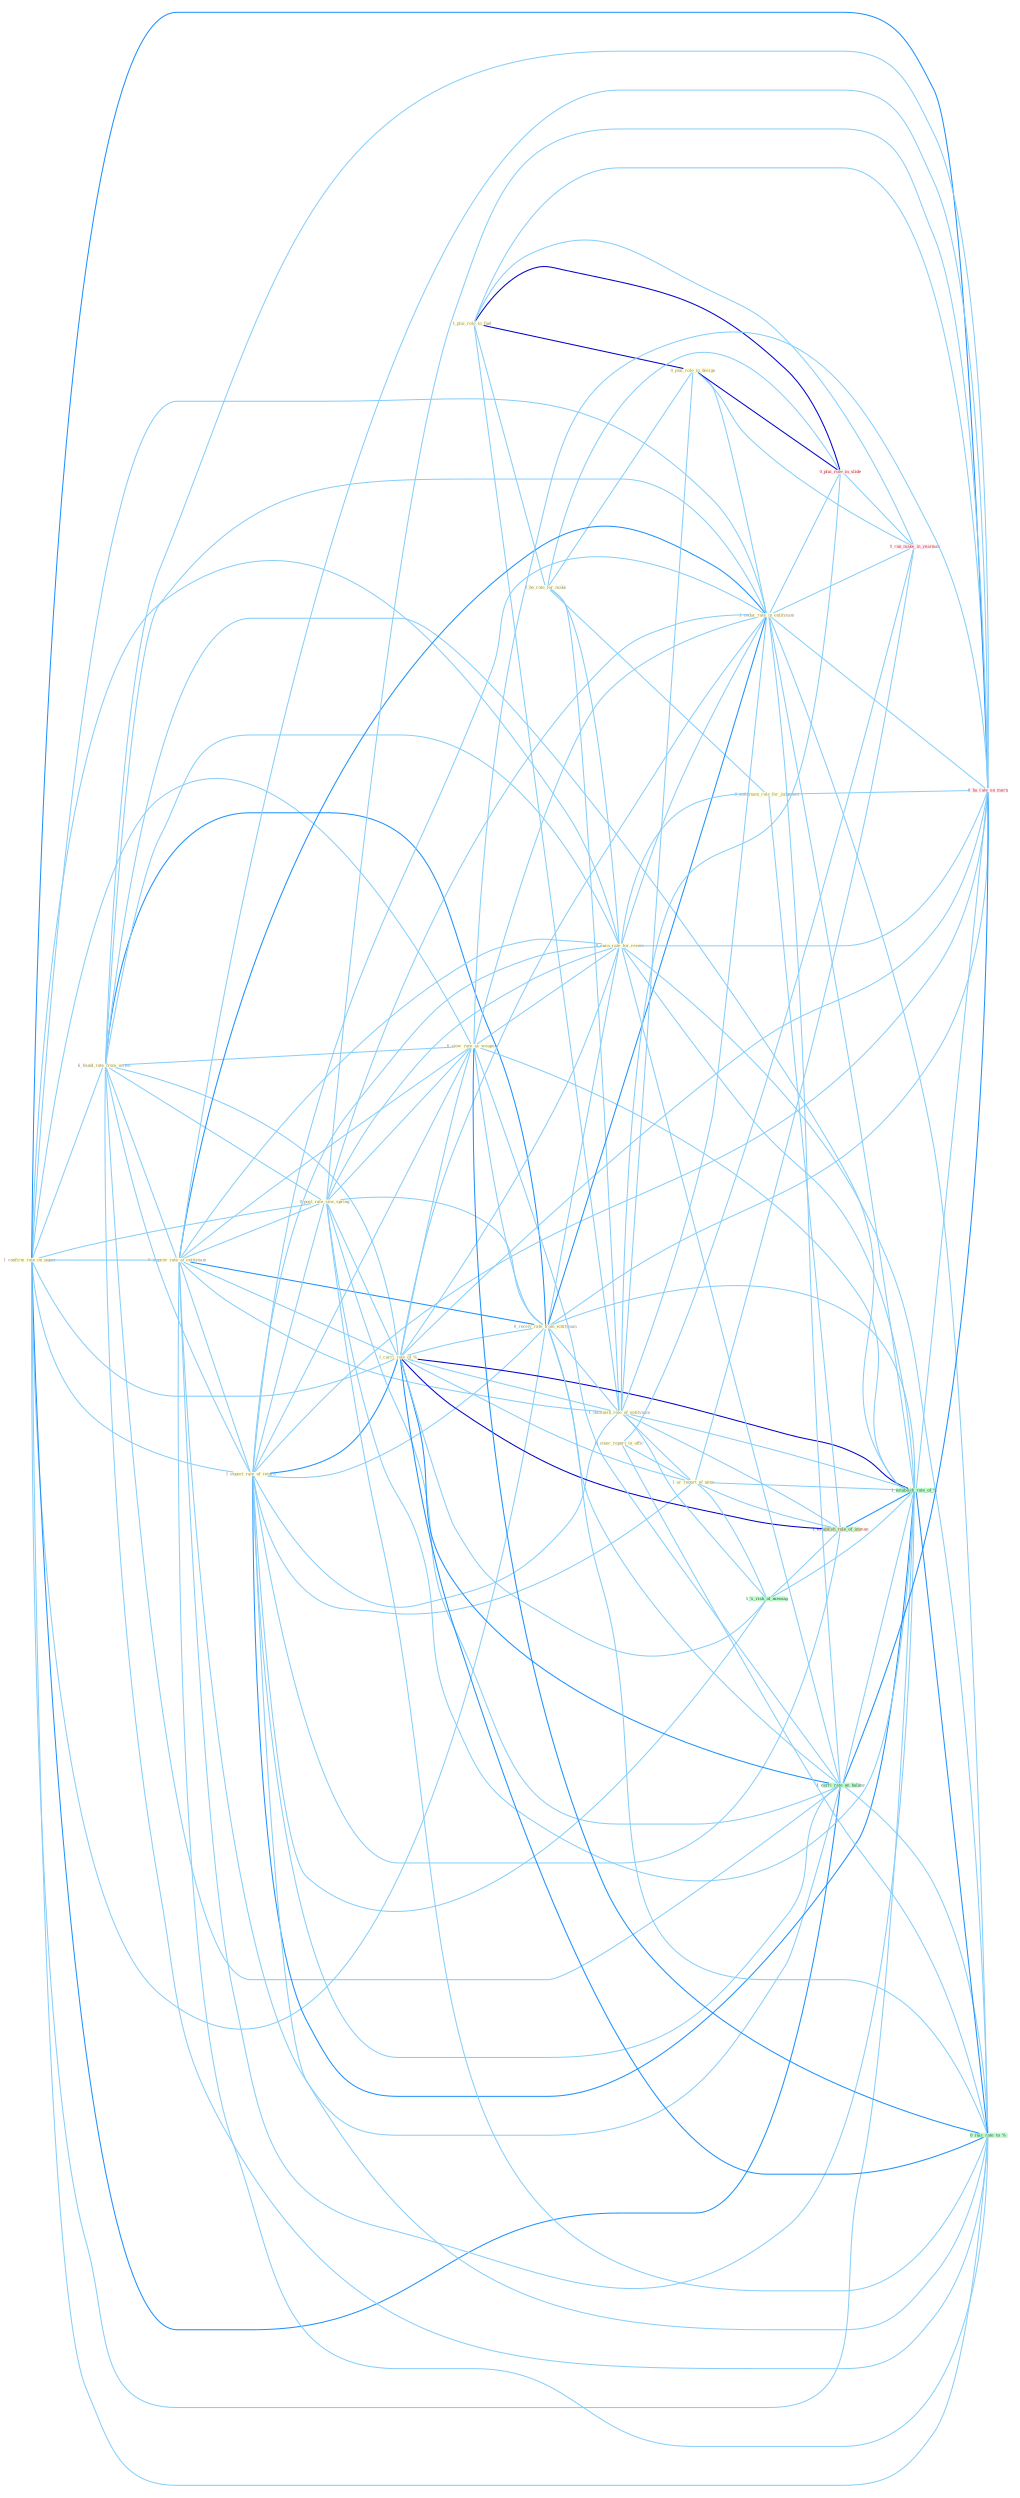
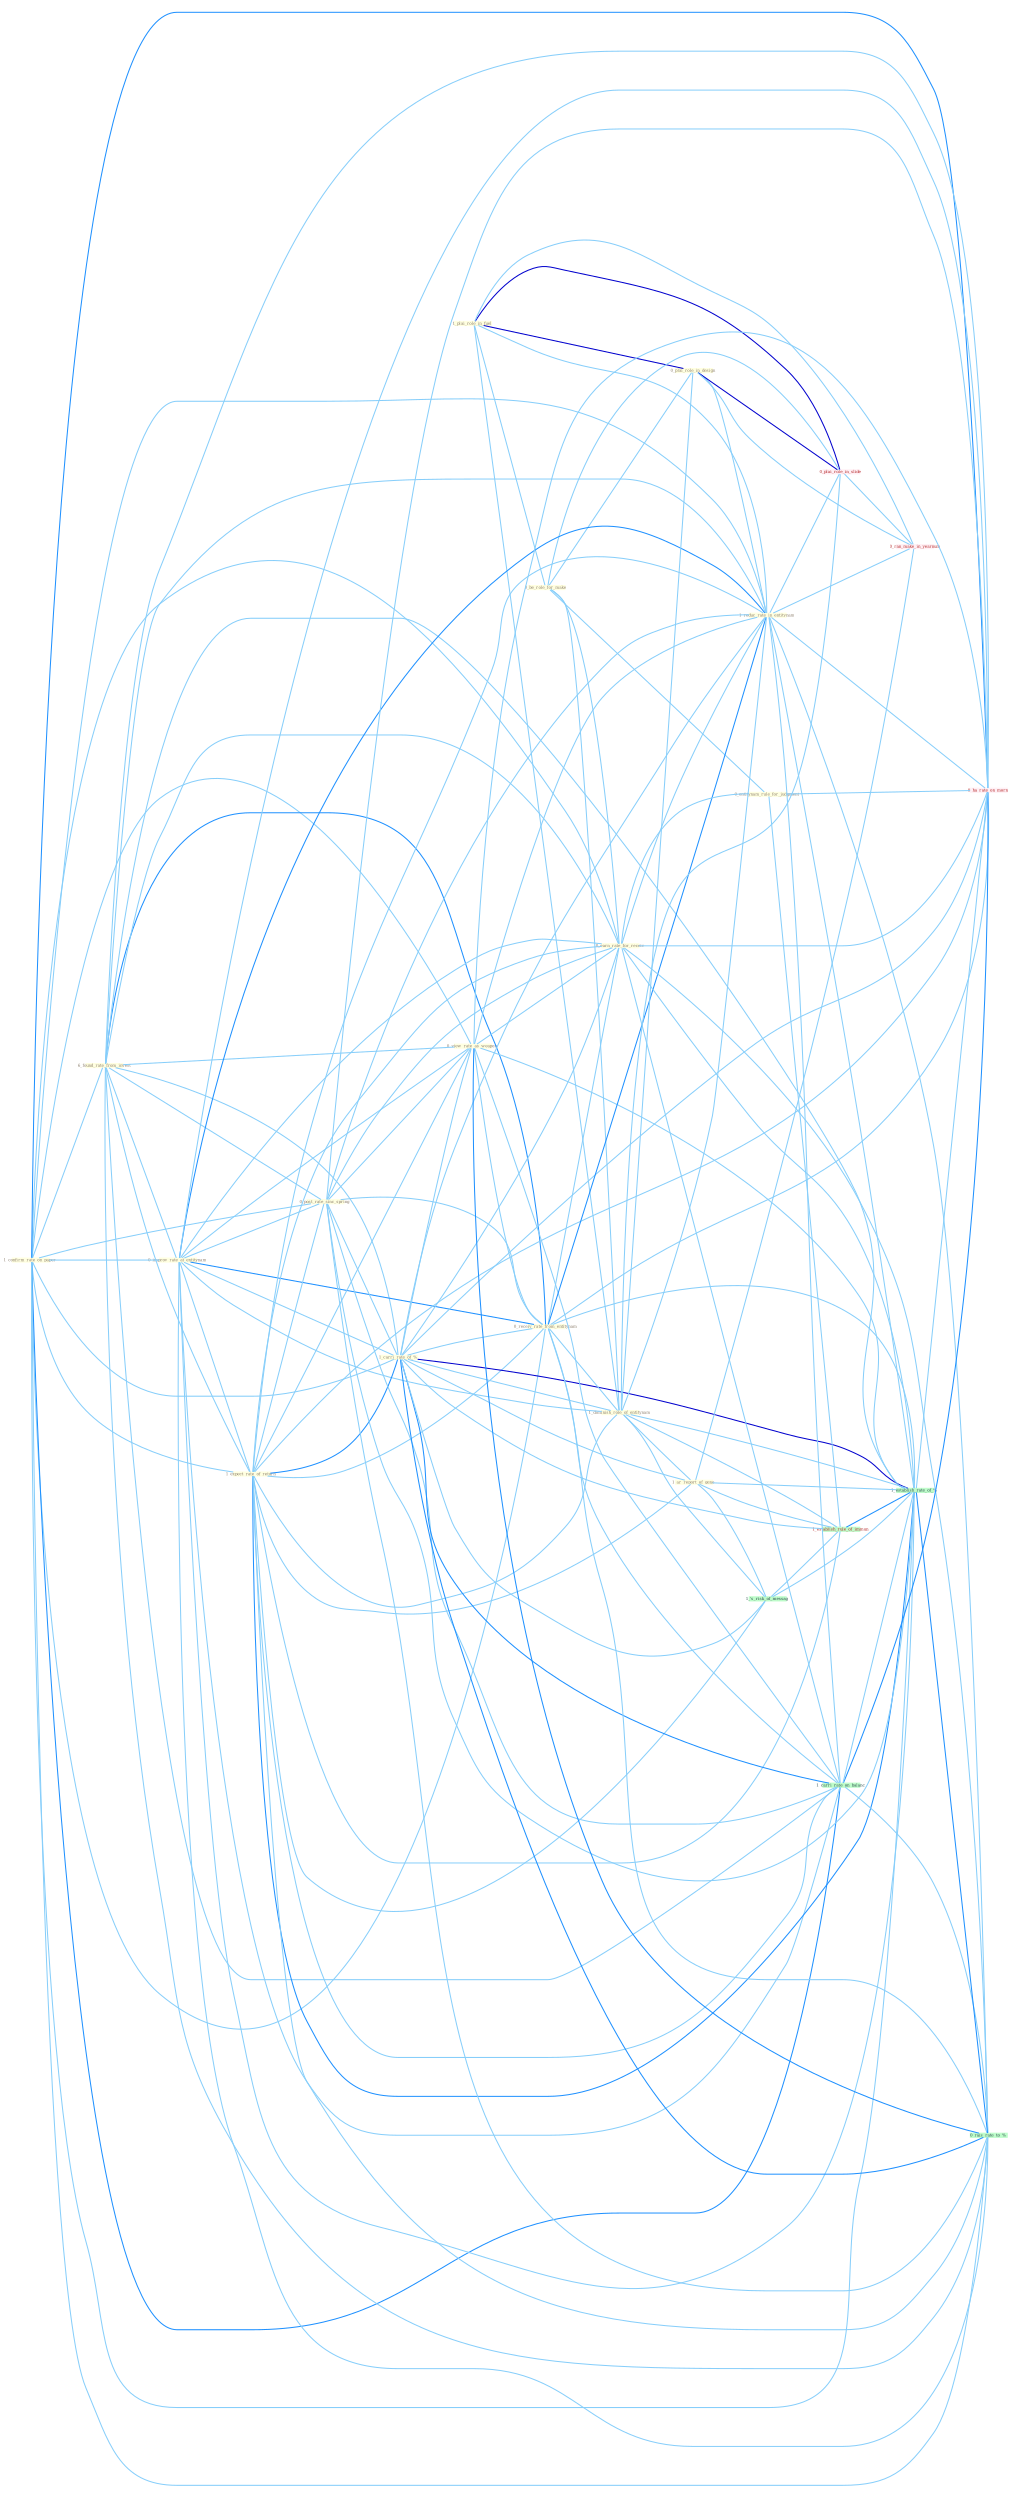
(914, 242) -> (699, 413)
(620, 1443) -> none
(596, 1483) -> (596, 1483)
